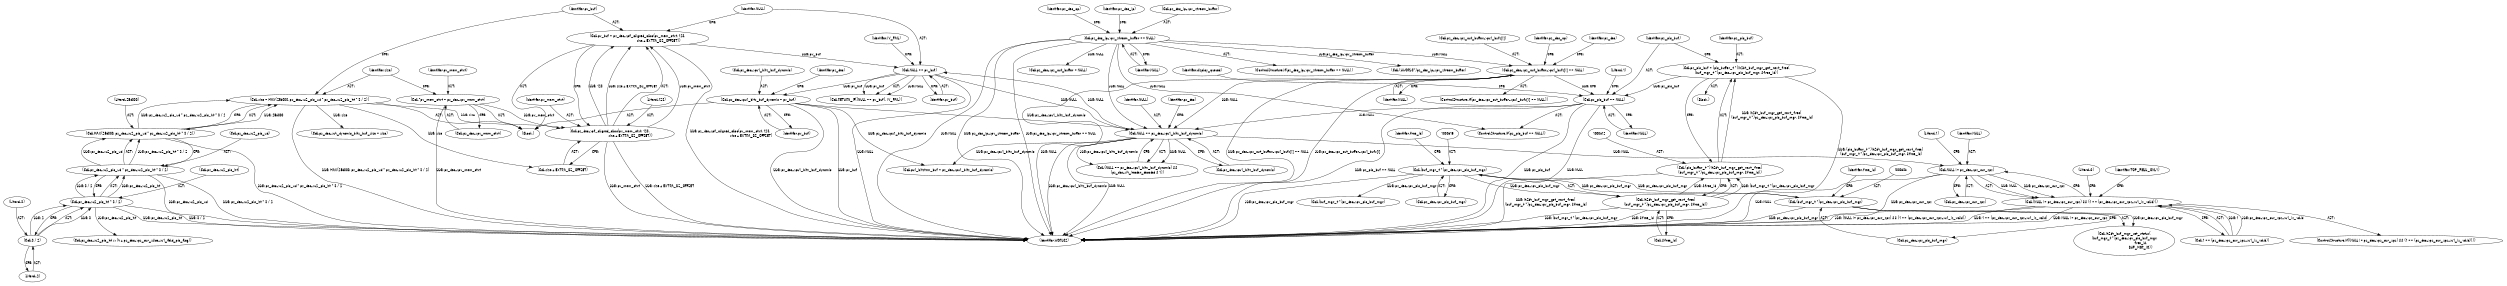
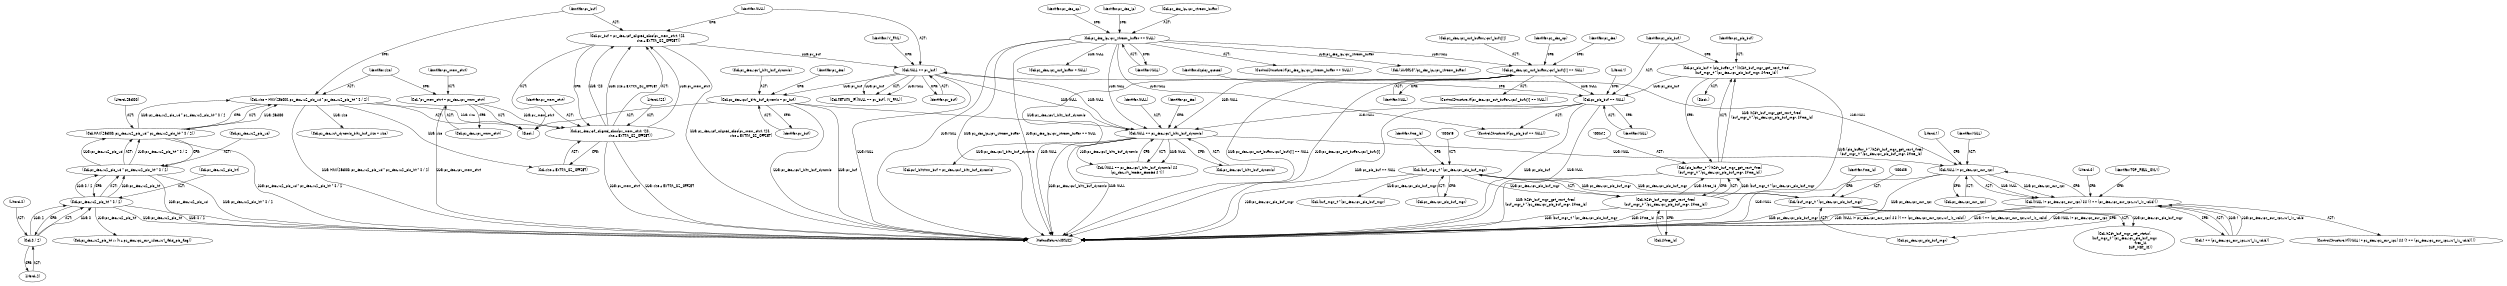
none -> (1481, 81)
(1589, 86) -> (1589, 86)
(858, 131) -> none
(1901, 170) -> (1901, 170)
(1054, 241) -> (1054, 241)
